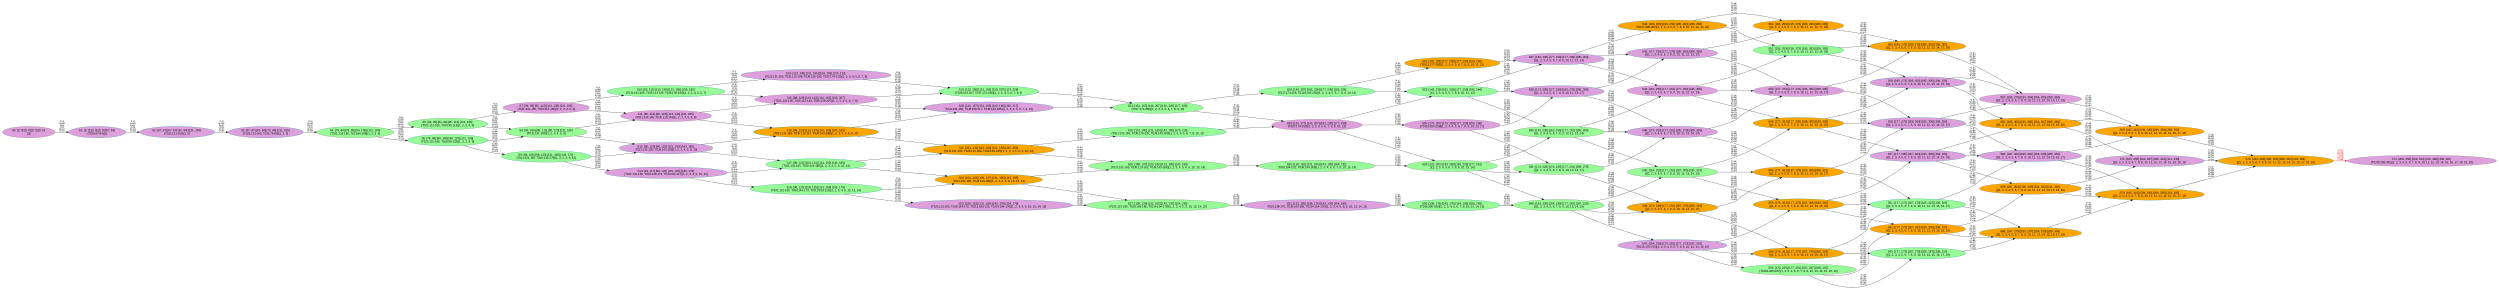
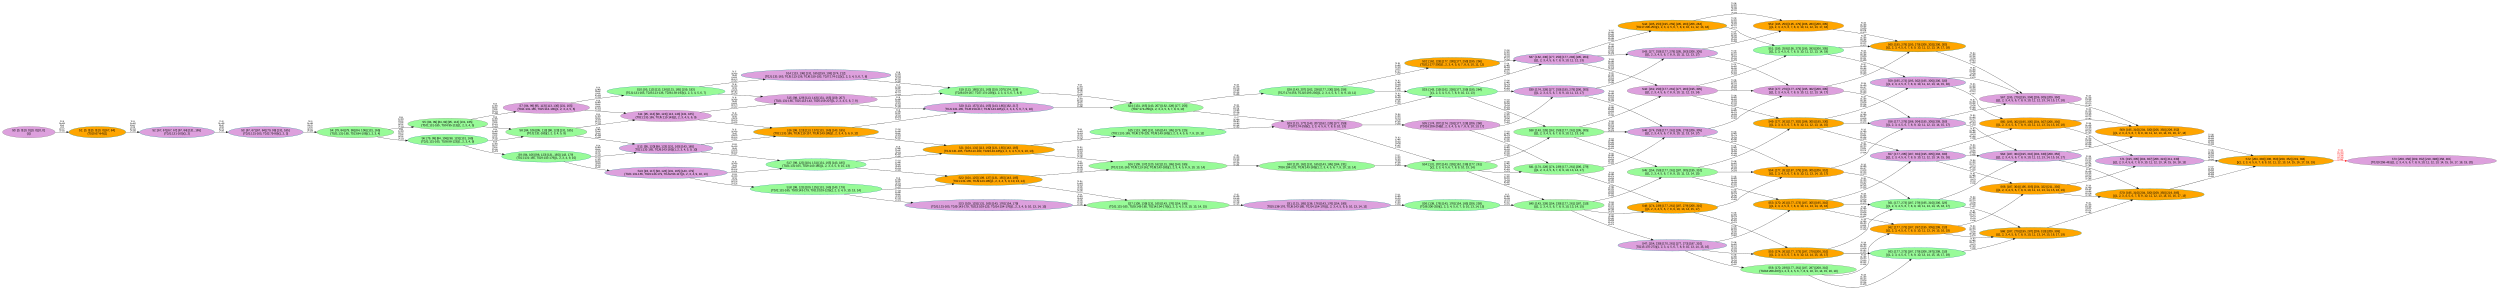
(97, 132) -> (97, 132)
